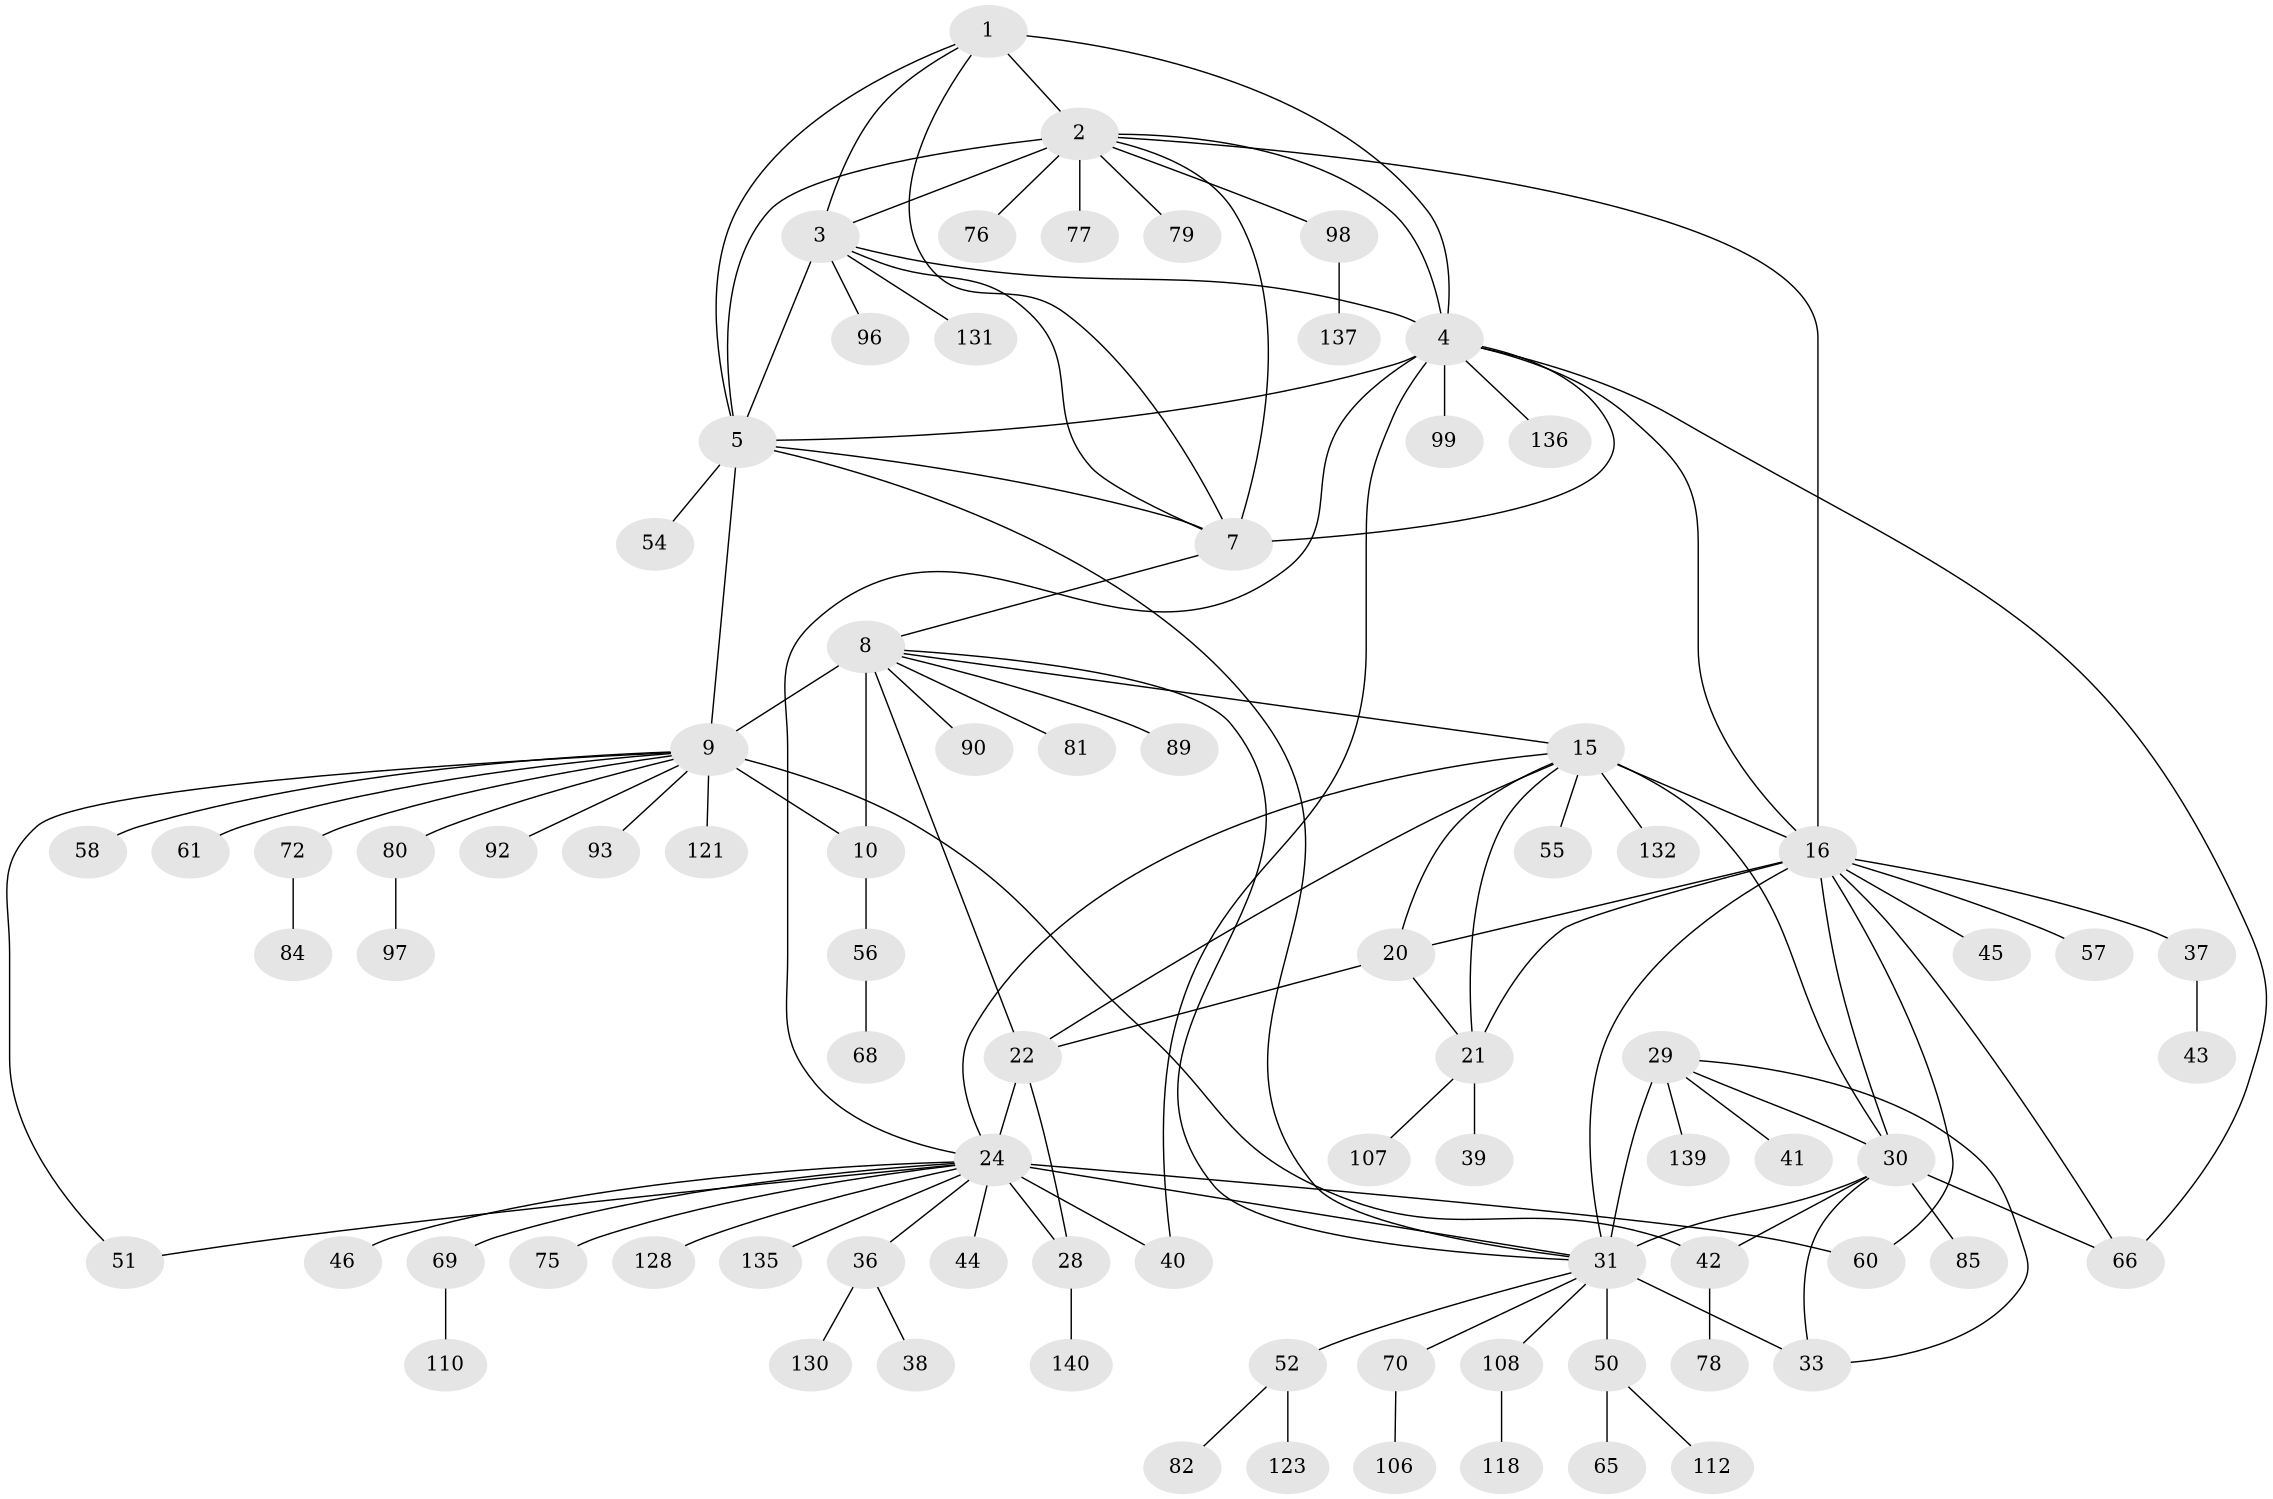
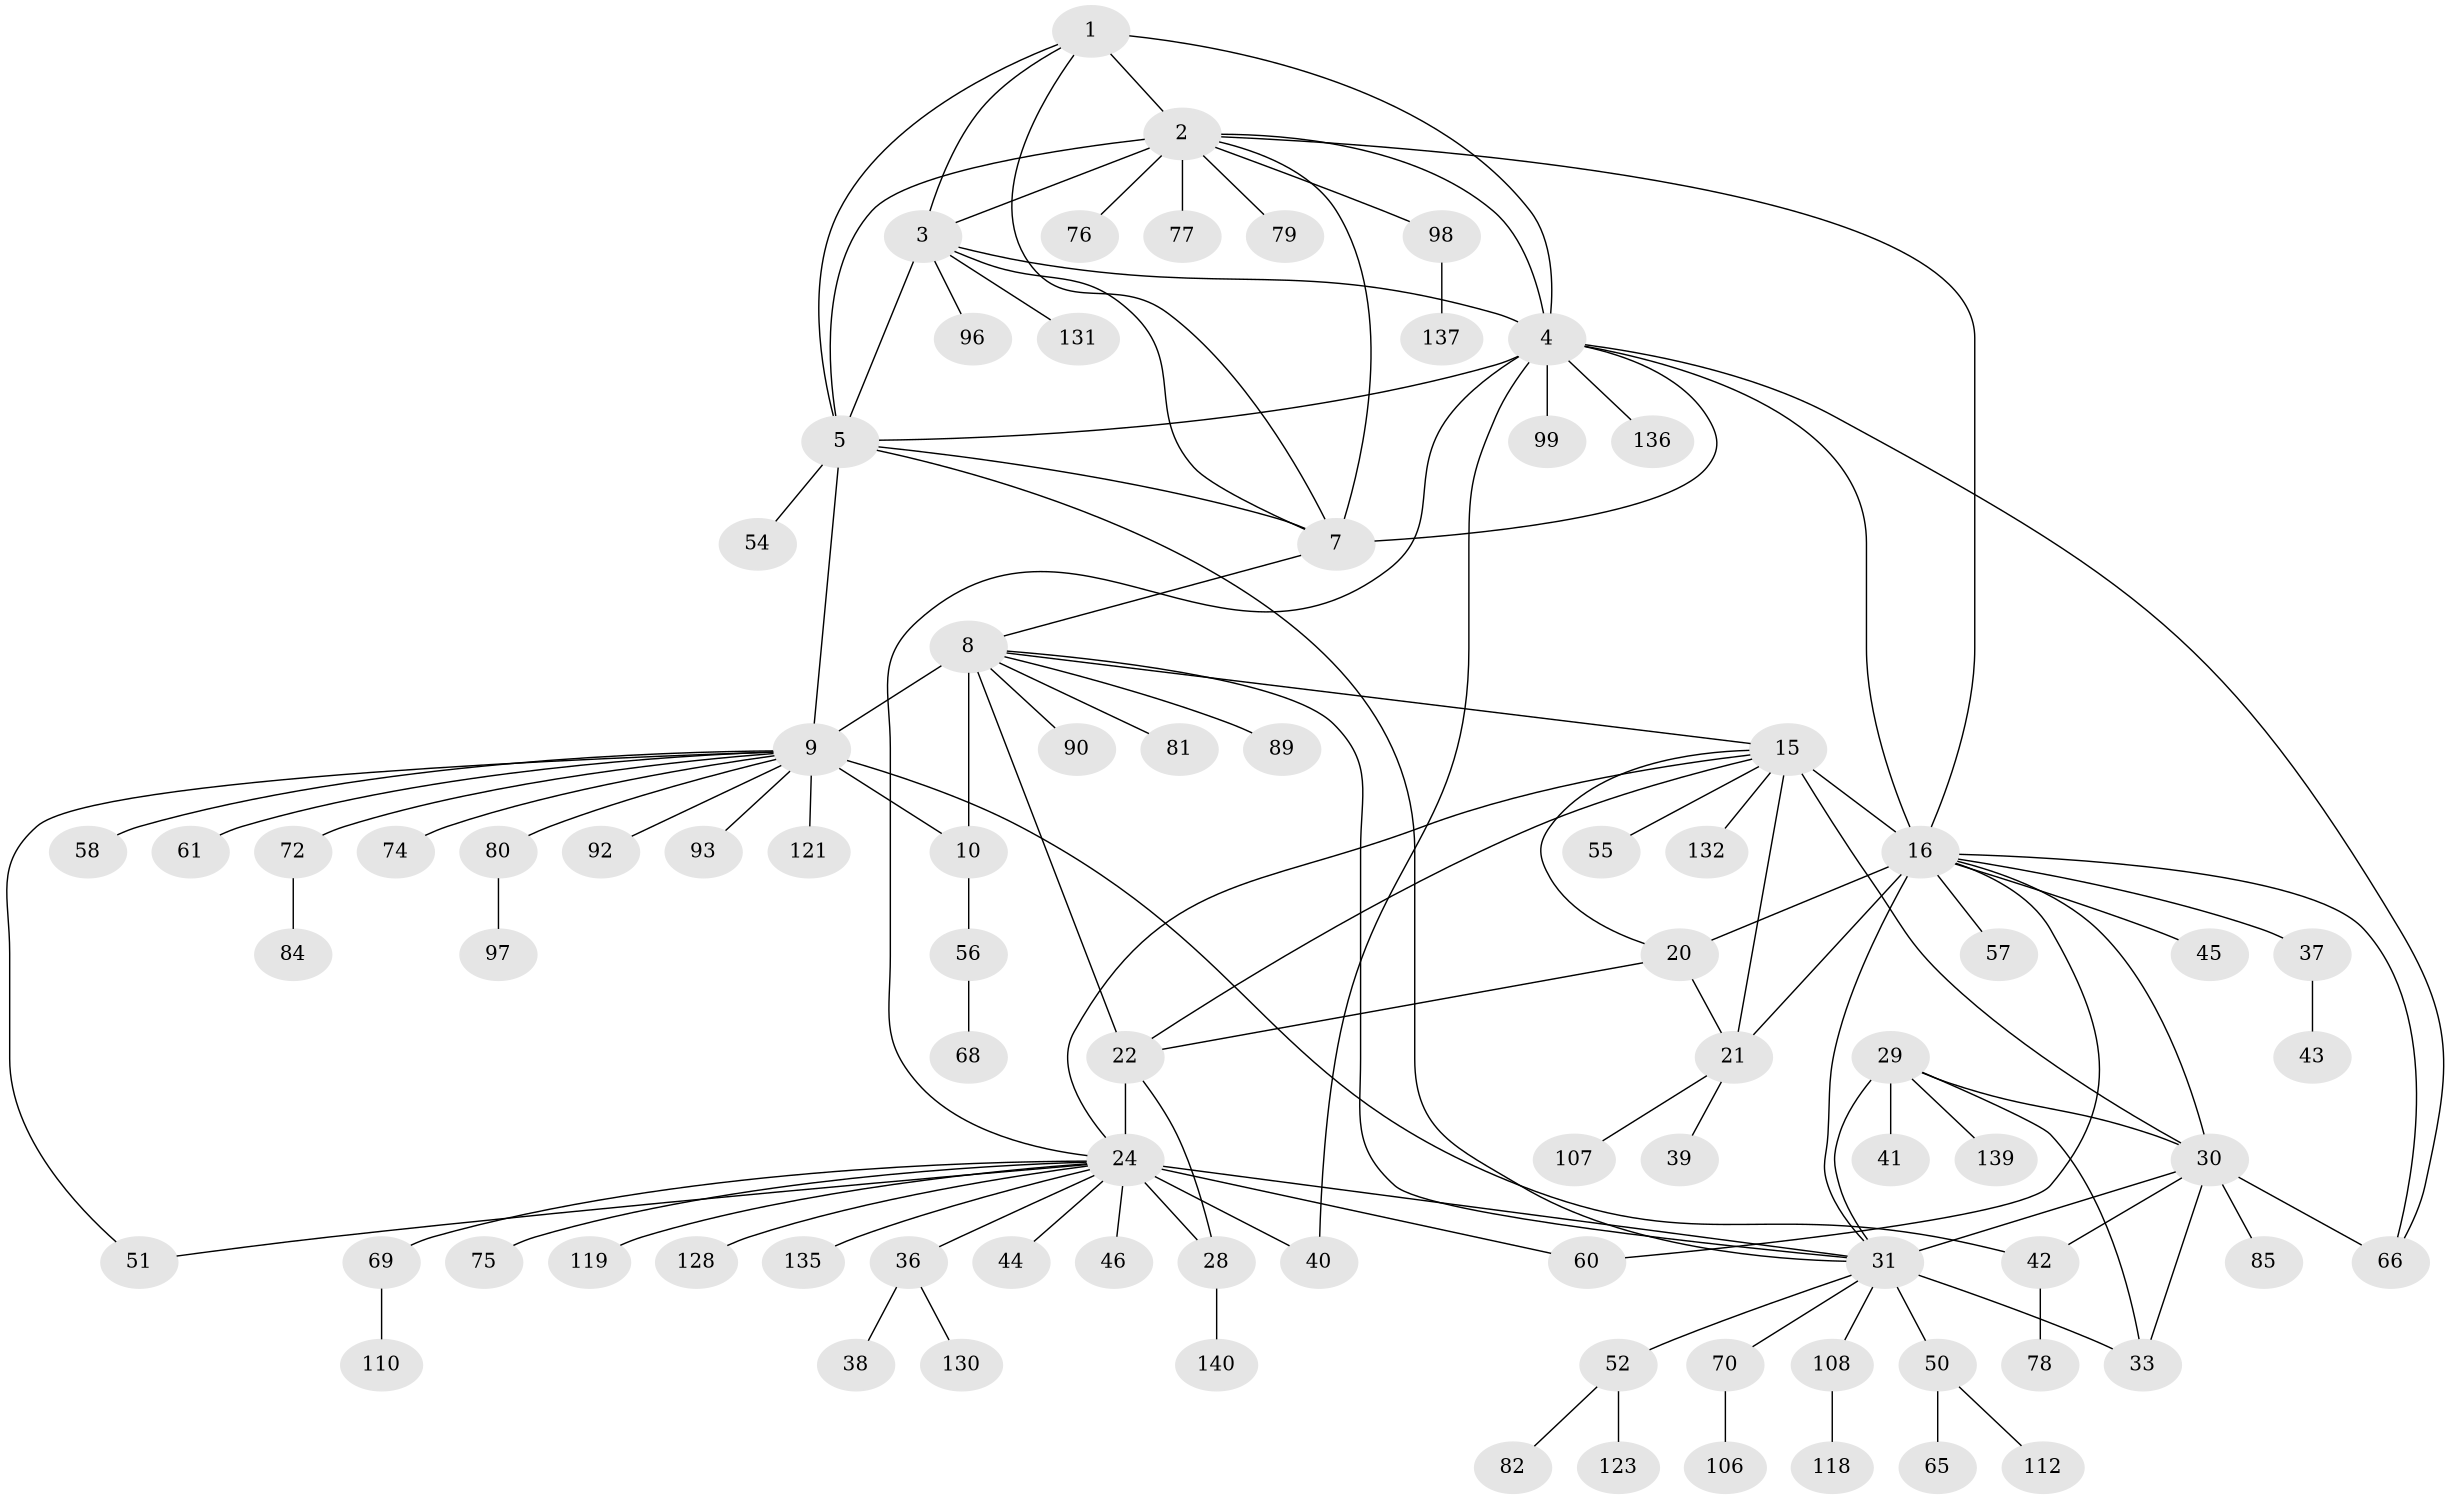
none -> (396, 852)
none -> (590, 1263)
